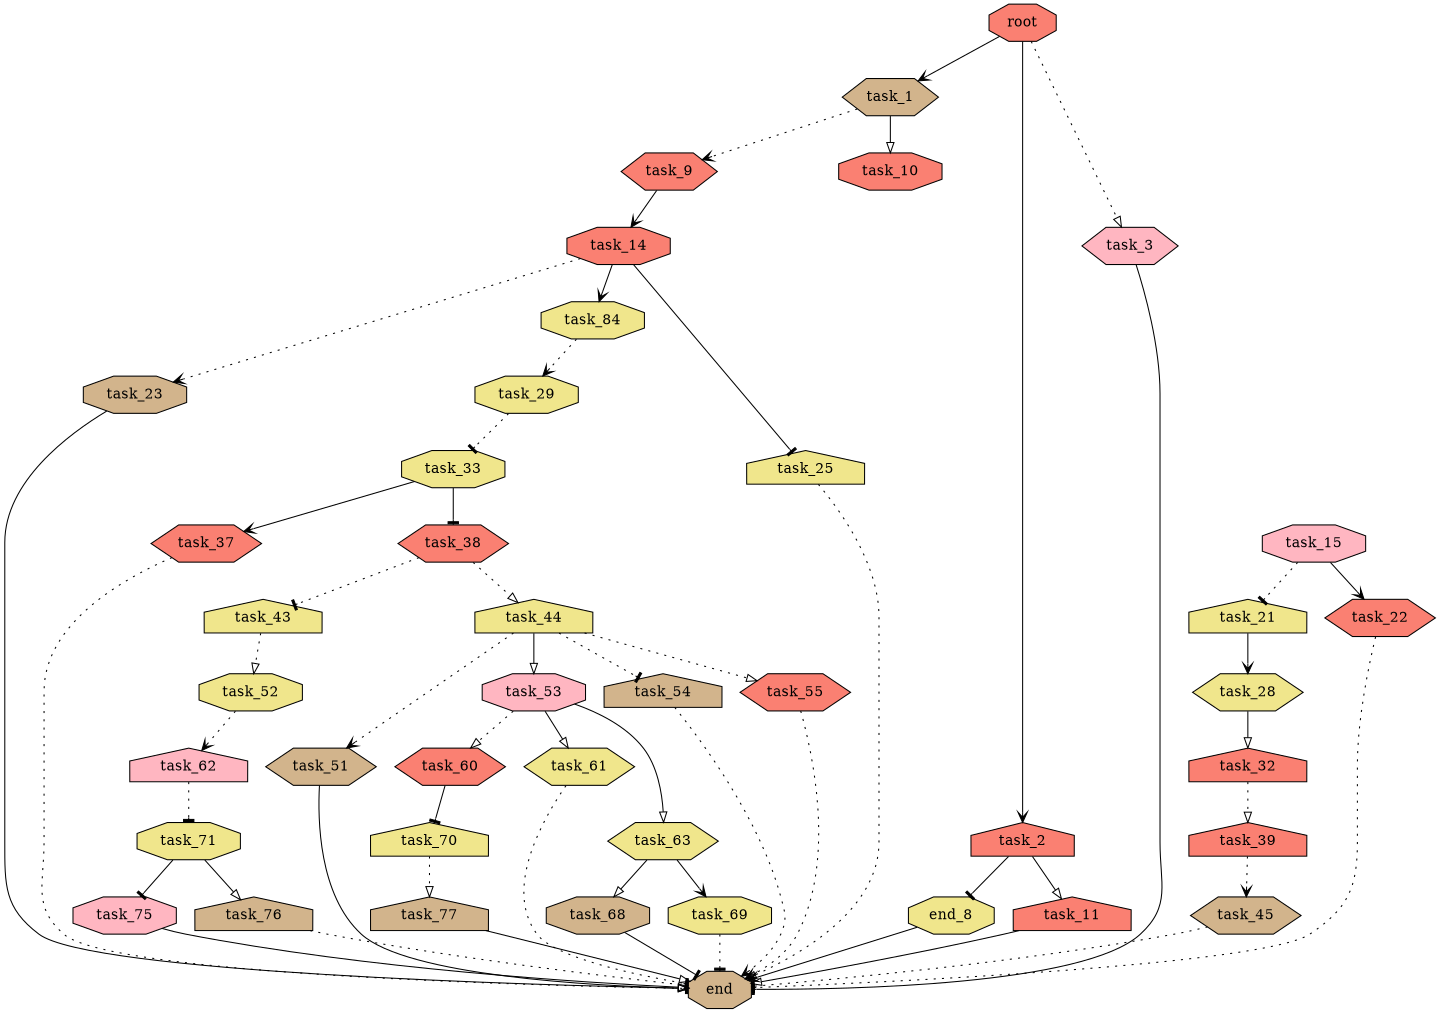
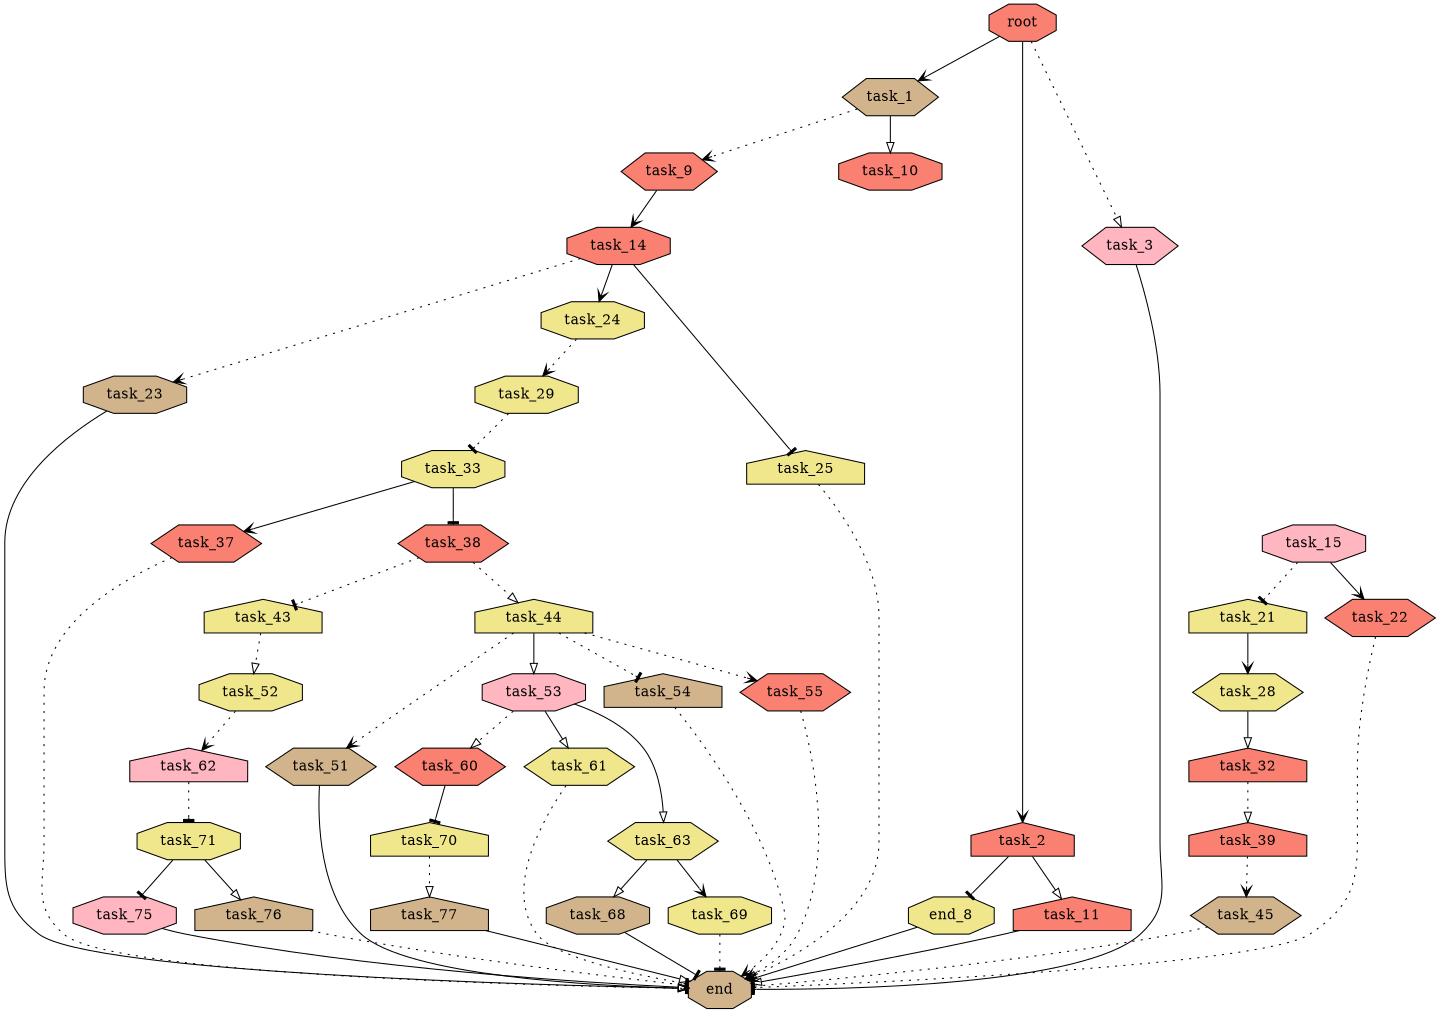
(593, 320) -> (593, 320)
(666, 655) -> (666, 655)
